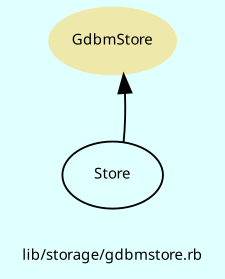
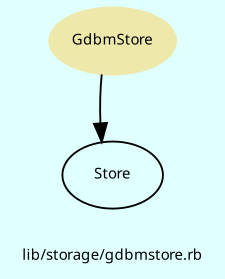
(125, 118) -> (100, 99)
